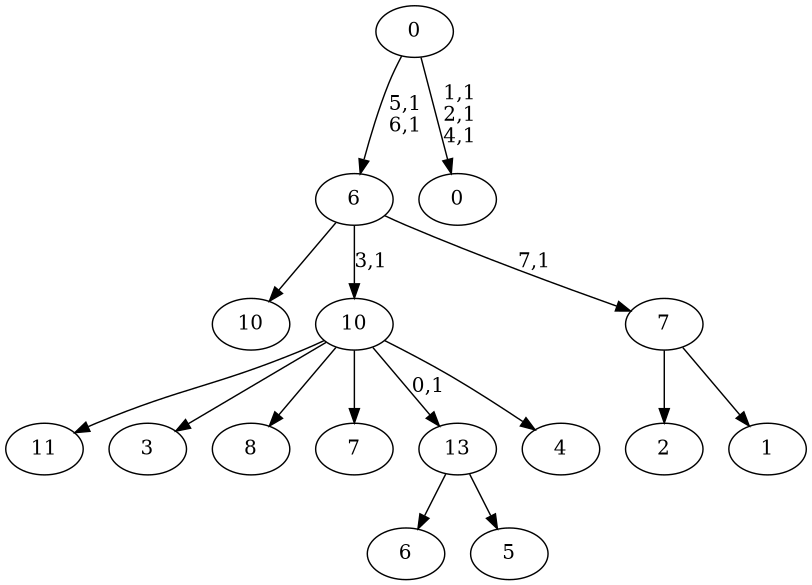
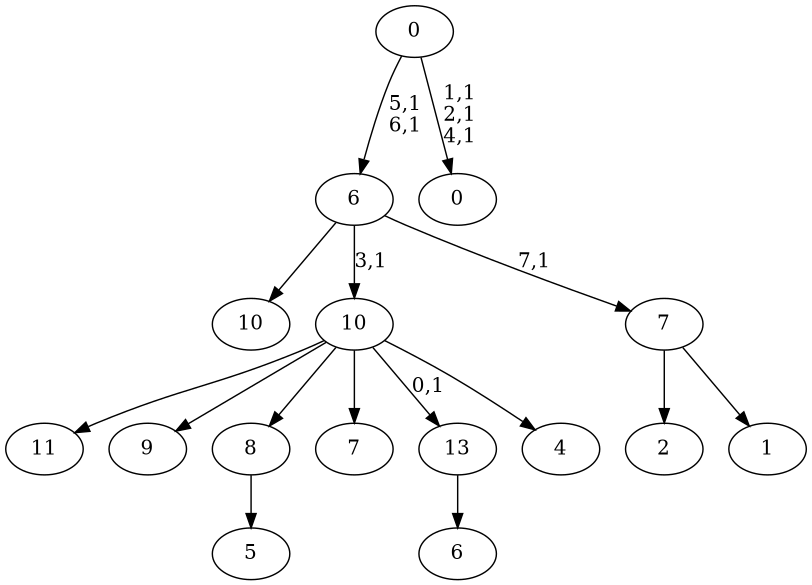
(148, 449) -> (148, 449)
(480, 495) -> (251, 494)
